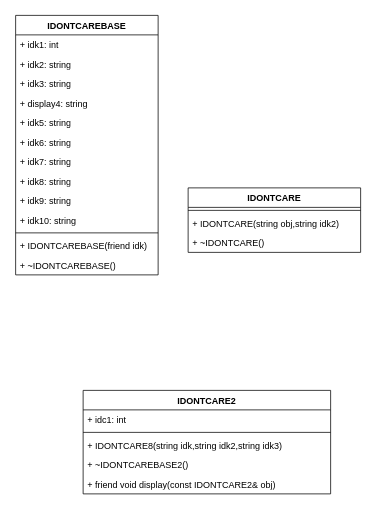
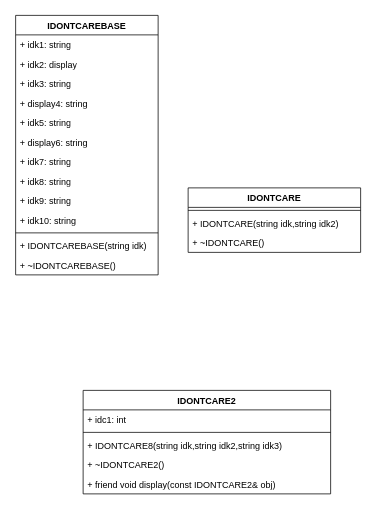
(42, 46) -> (49, 46)
(49, 65) -> (51, 65)
(49, 143) -> (58, 143)
(272, 224) -> (271, 224)
(84, 247) -> (84, 247)
(134, 466) -> (124, 466)
